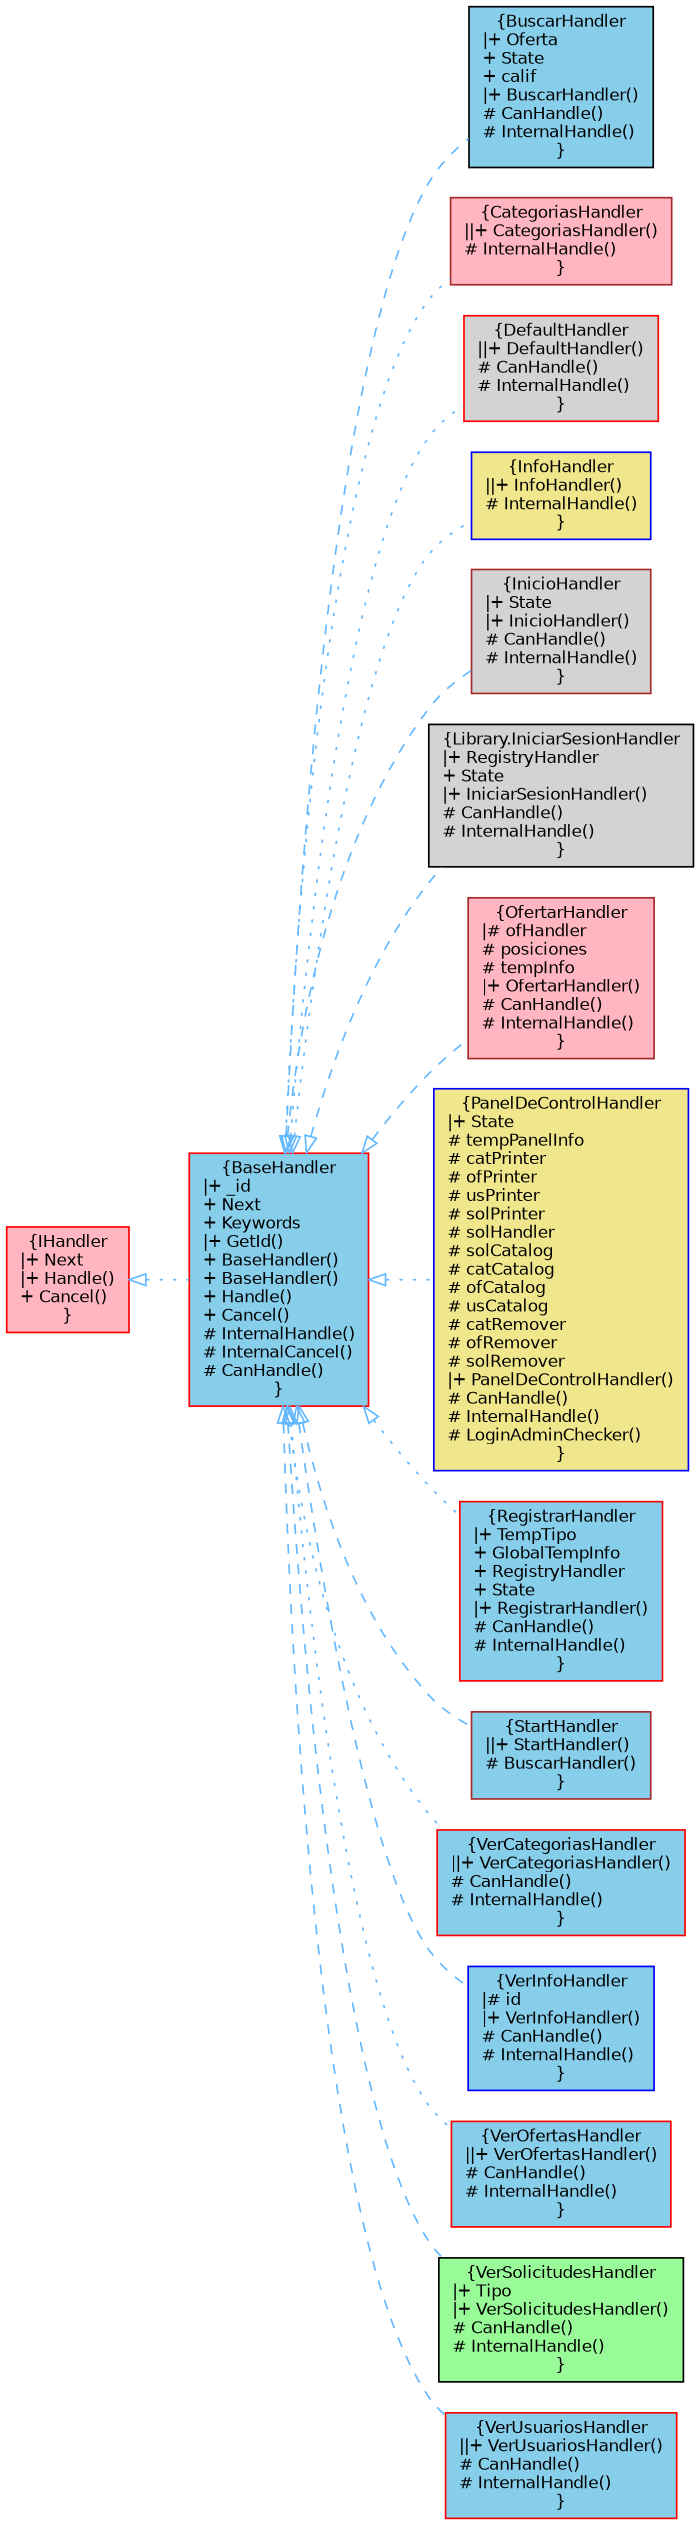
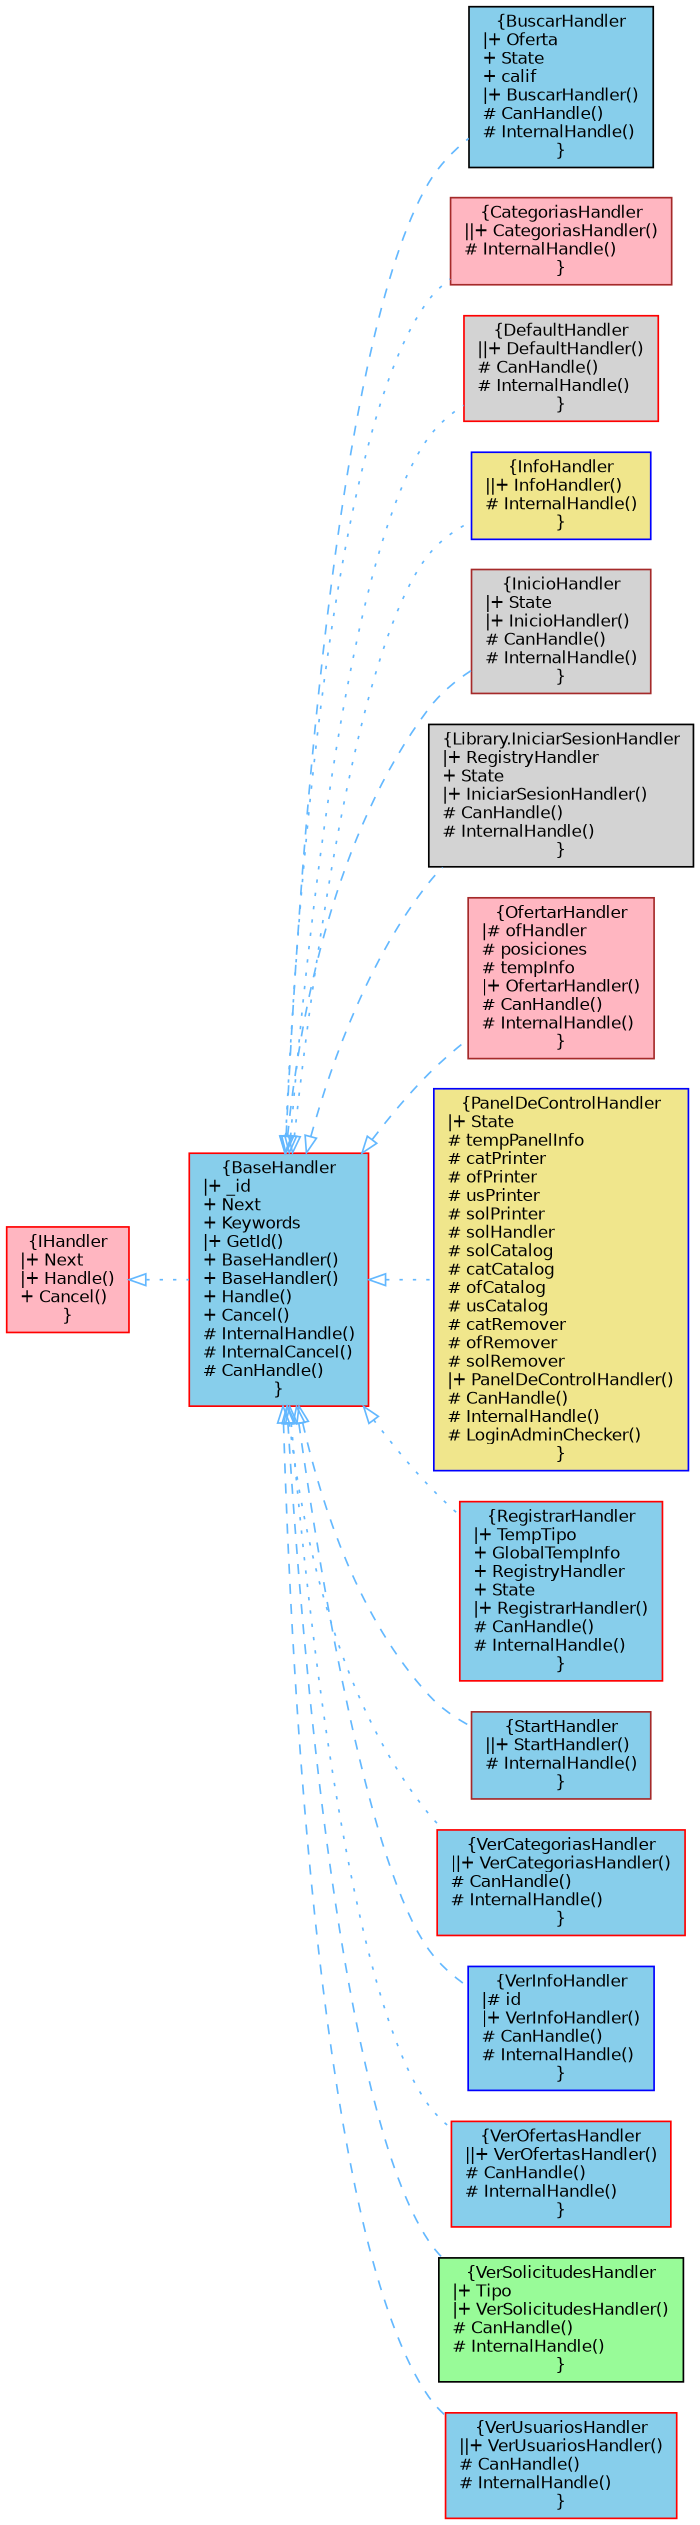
(561, 1755) -> (561, 1755)
